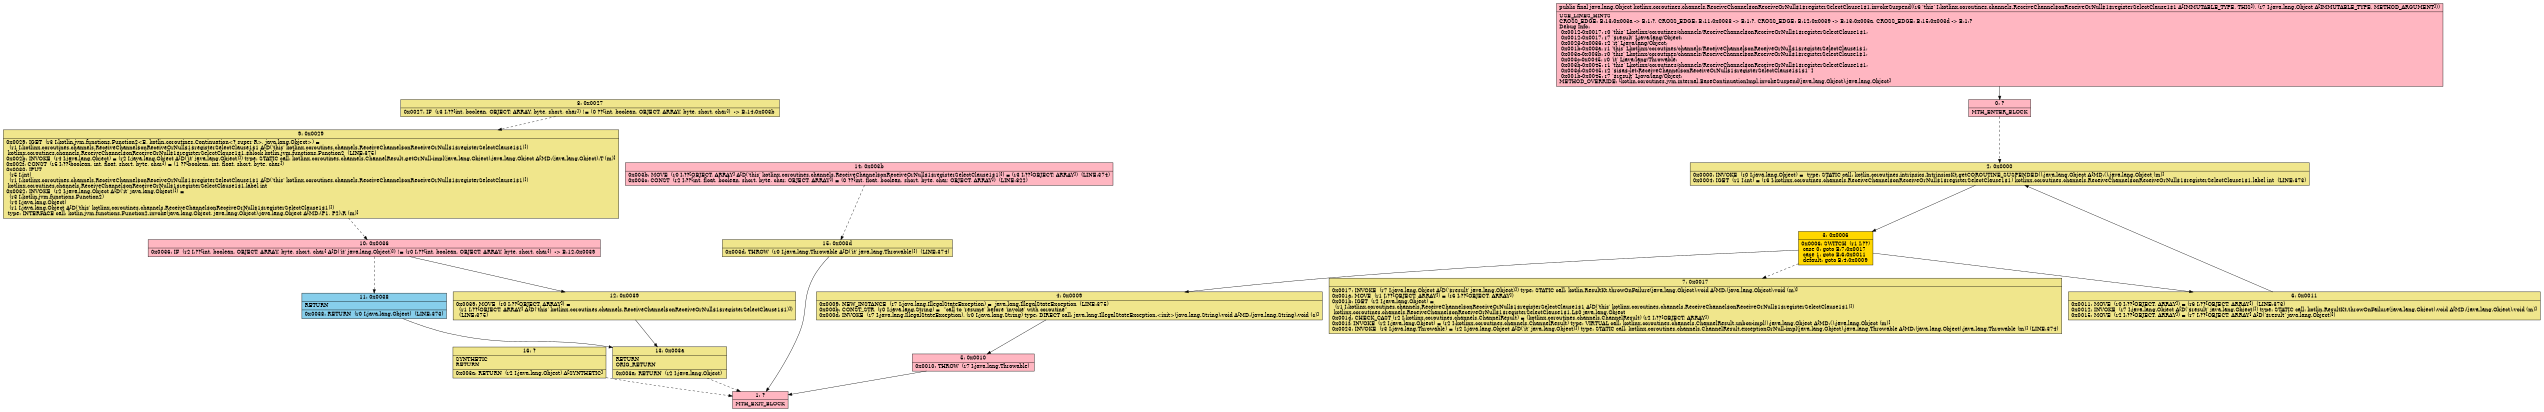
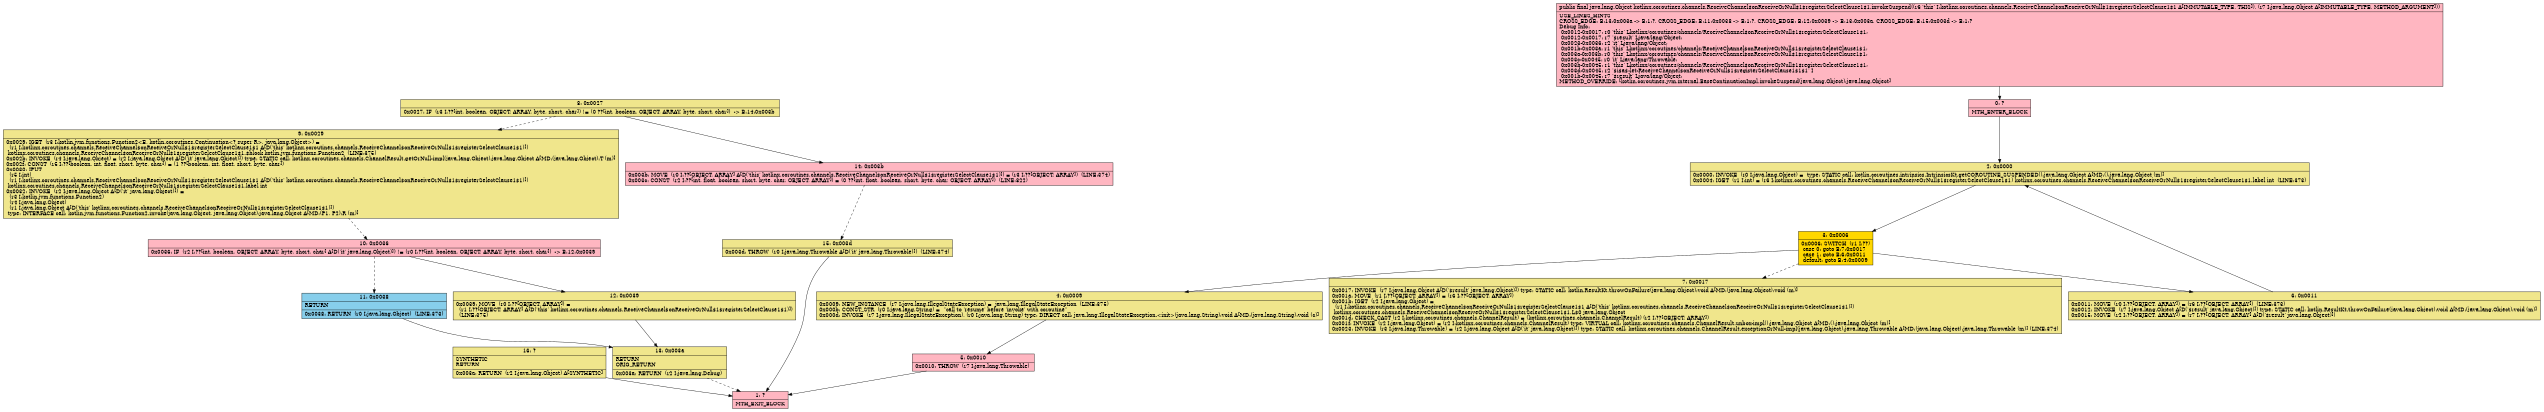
(2000, 138) -> (2000, 138)
none -> (722, 139)
(670, 374) -> (670, 374)
(667, 387) -> (667, 387)
